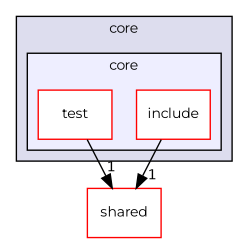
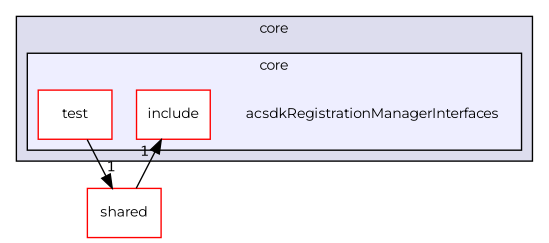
none -> (373, 115)
(152, 158) -> (146, 170)
